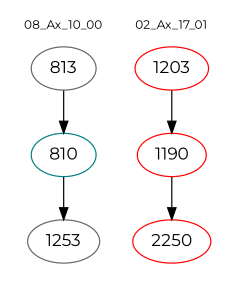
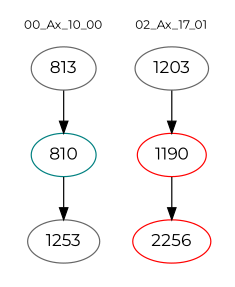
(64, 26) -> (64, 26)
(172, 68) -> (172, 68)
(172, 241) -> (172, 241)
